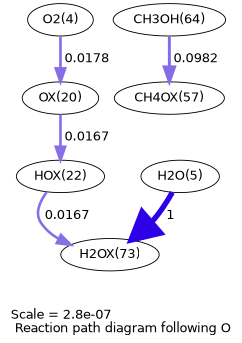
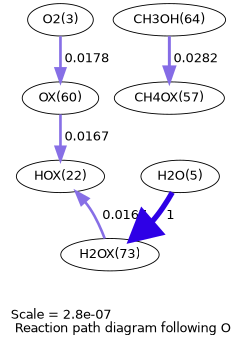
(60, 20) -> (60, 20)
(194, 59) -> (194, 59)
(60, 98) -> (60, 98)
(39, 219) -> (96, 219)
